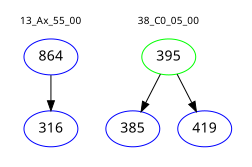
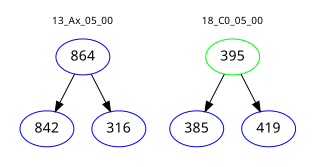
(51, 21) -> (83, 21)
(169, 21) -> (233, 21)
none -> (47, 129)
